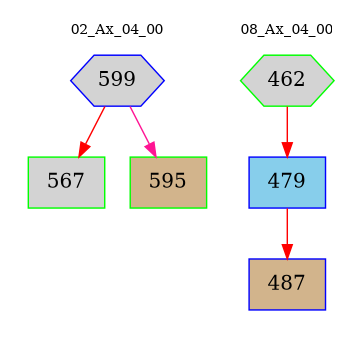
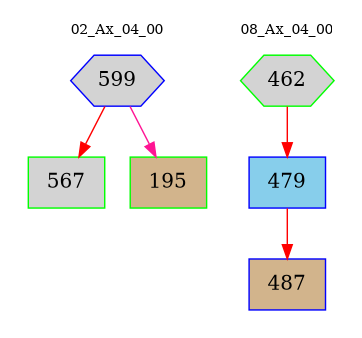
(168, 183) -> (168, 183)
